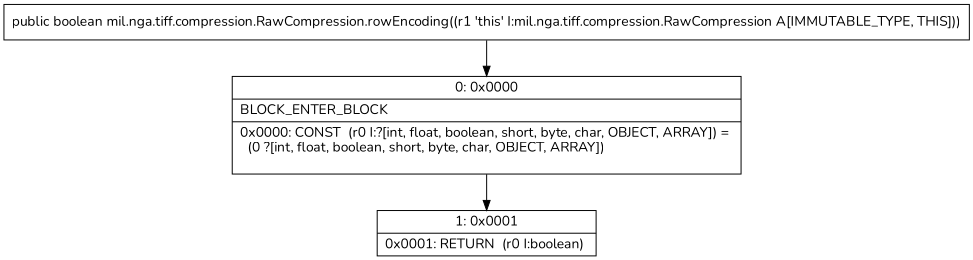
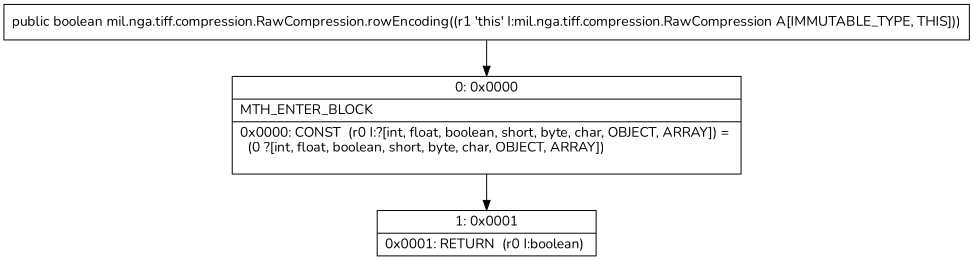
(315, 110) -> (307, 110)
